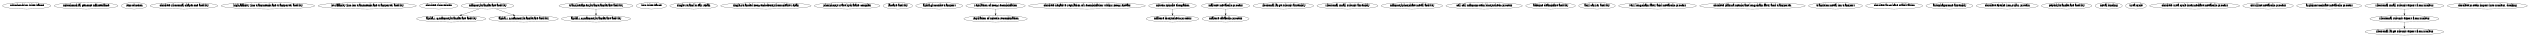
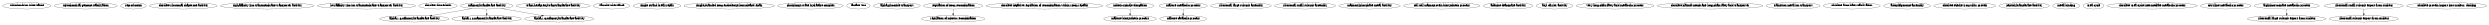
(86, 6) -> (86, 6)
(651, 6) -> (612, 6)
(898, 6) -> (858, 6)
(596, 11) -> (522, 12)
(2404, 24) -> (2287, 11)
